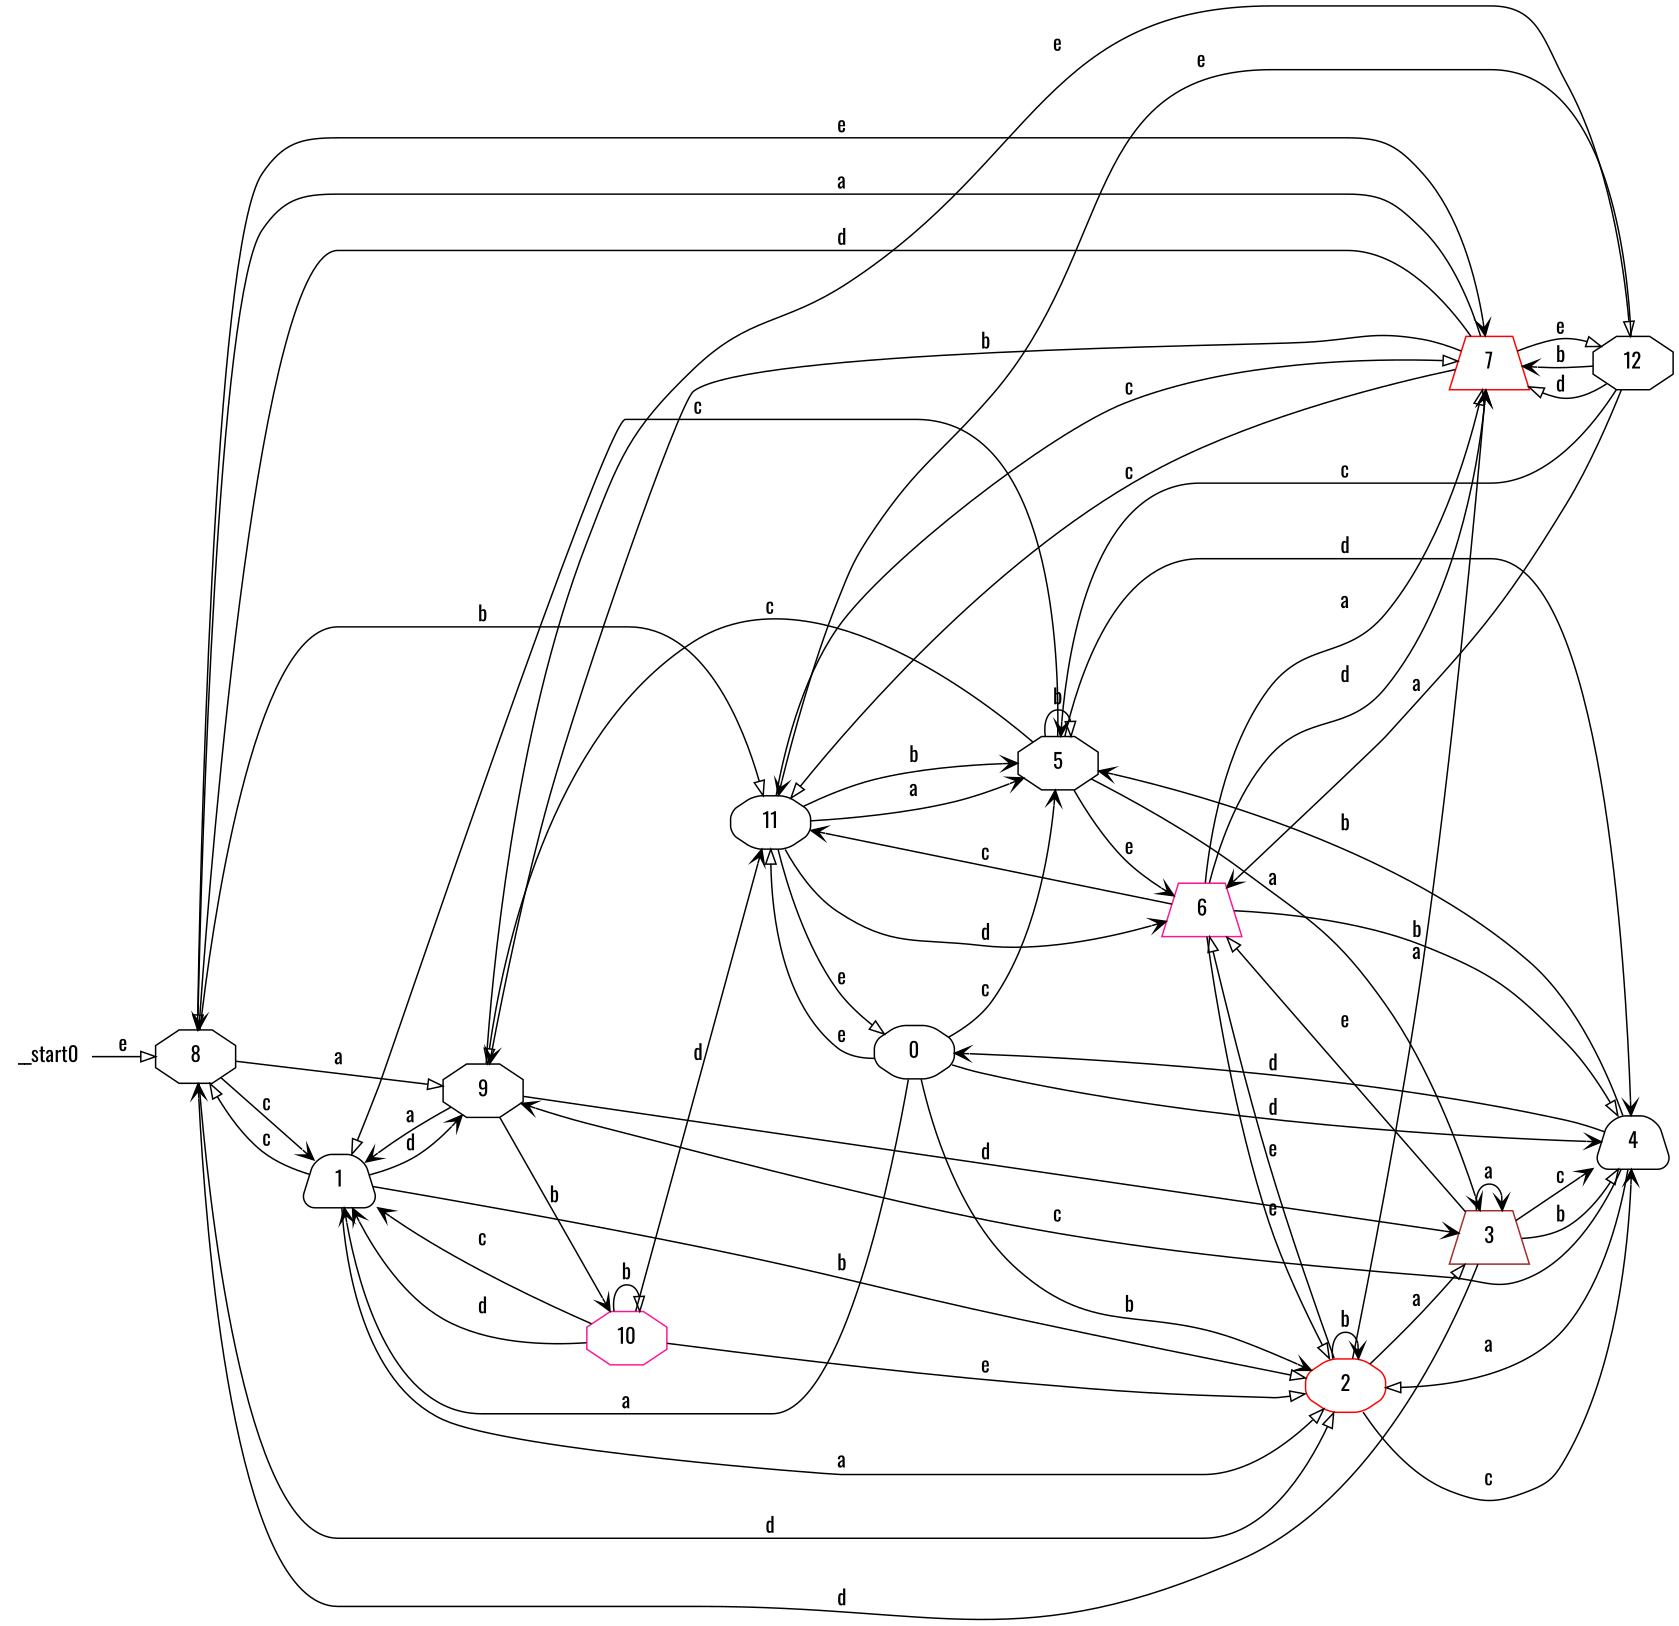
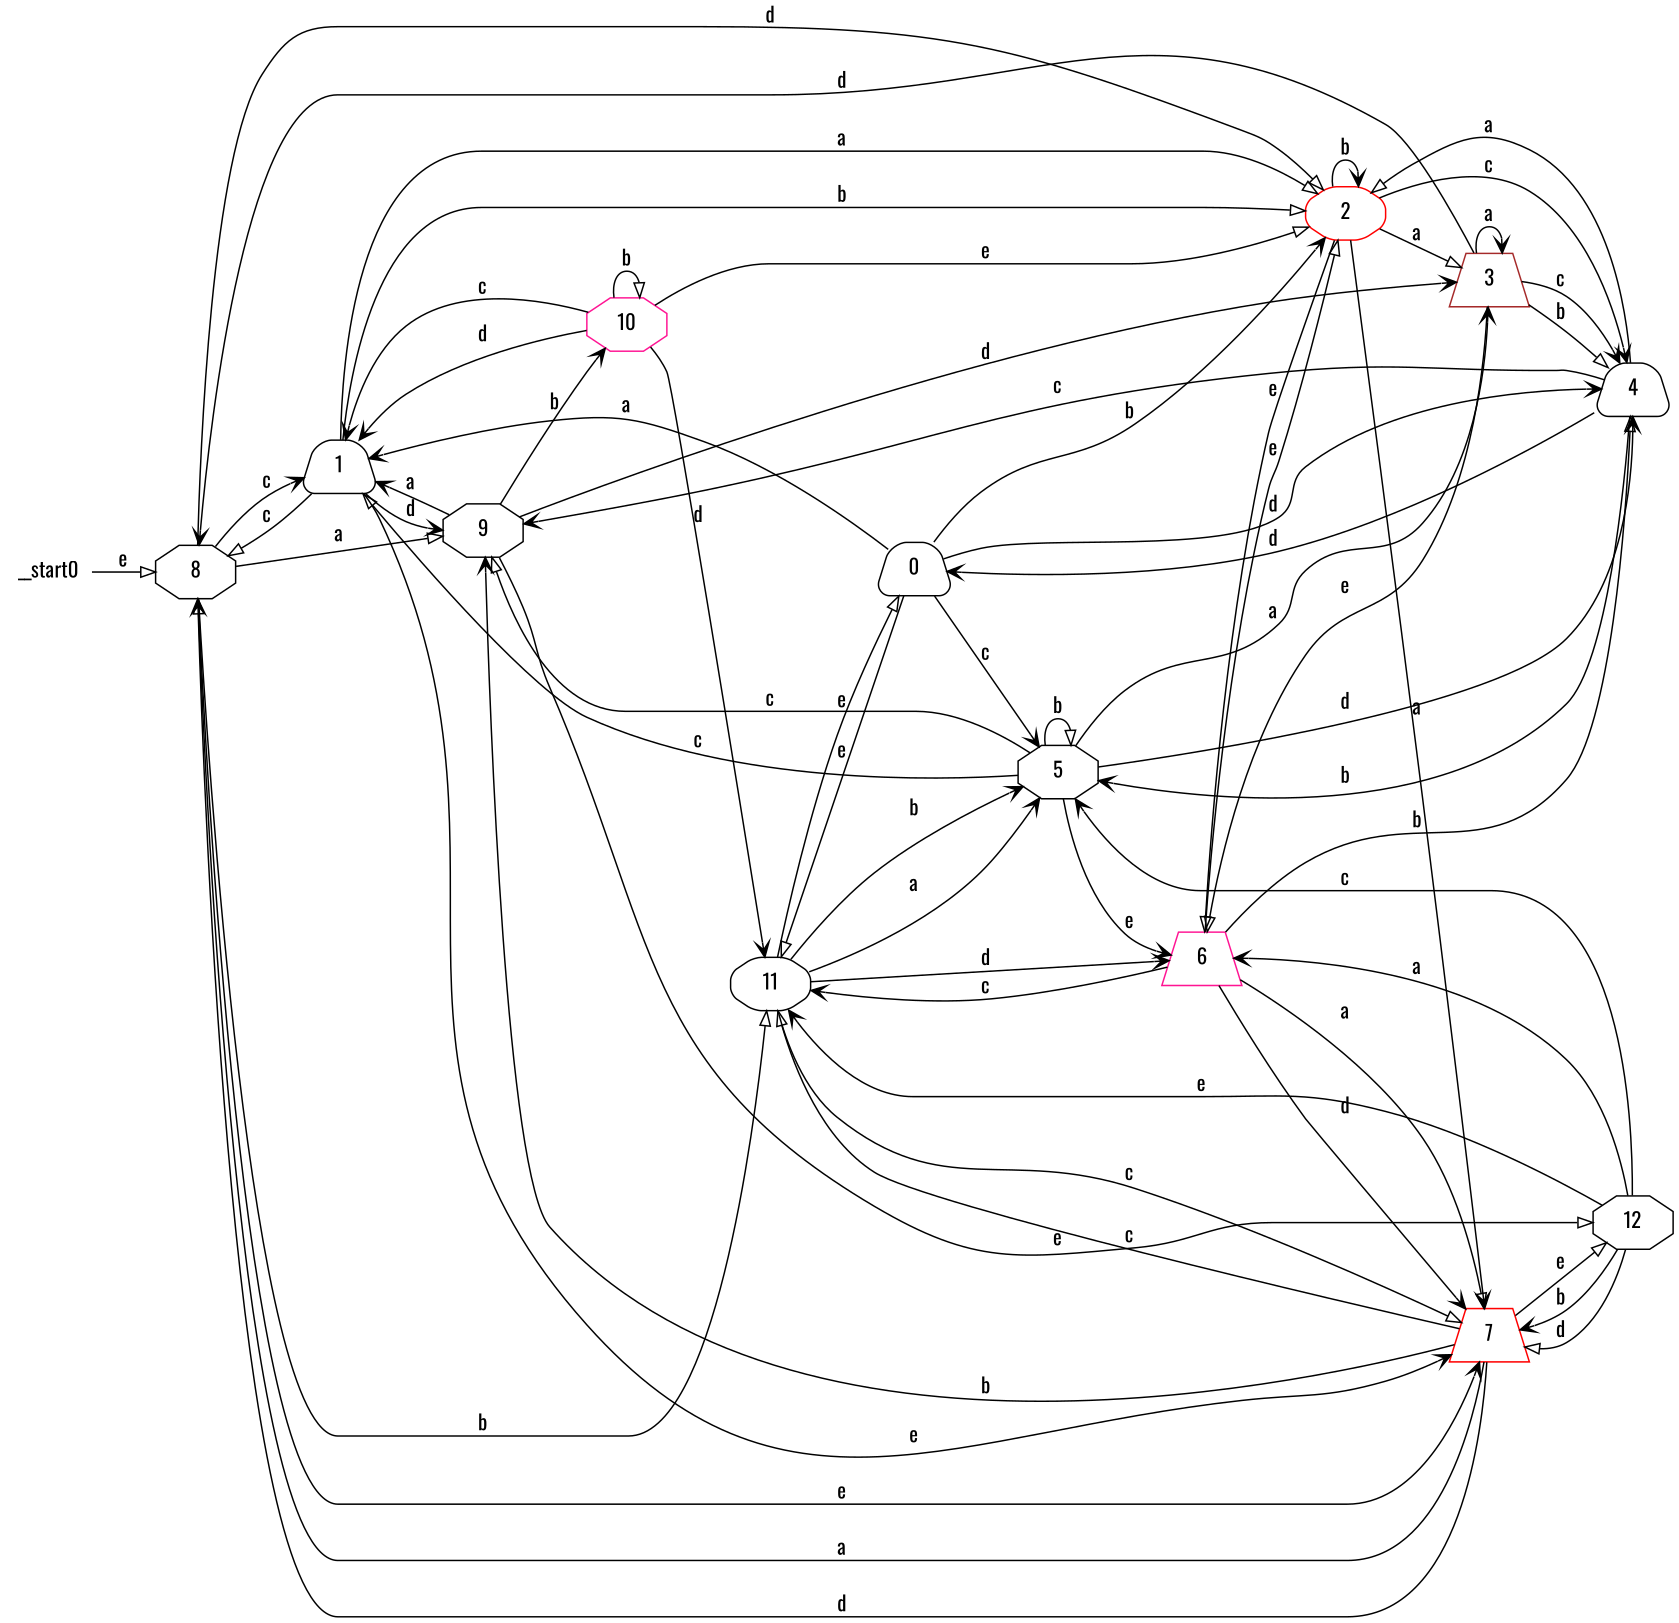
(914, 1052) -> (914, 569)
none -> (595, 1332)
